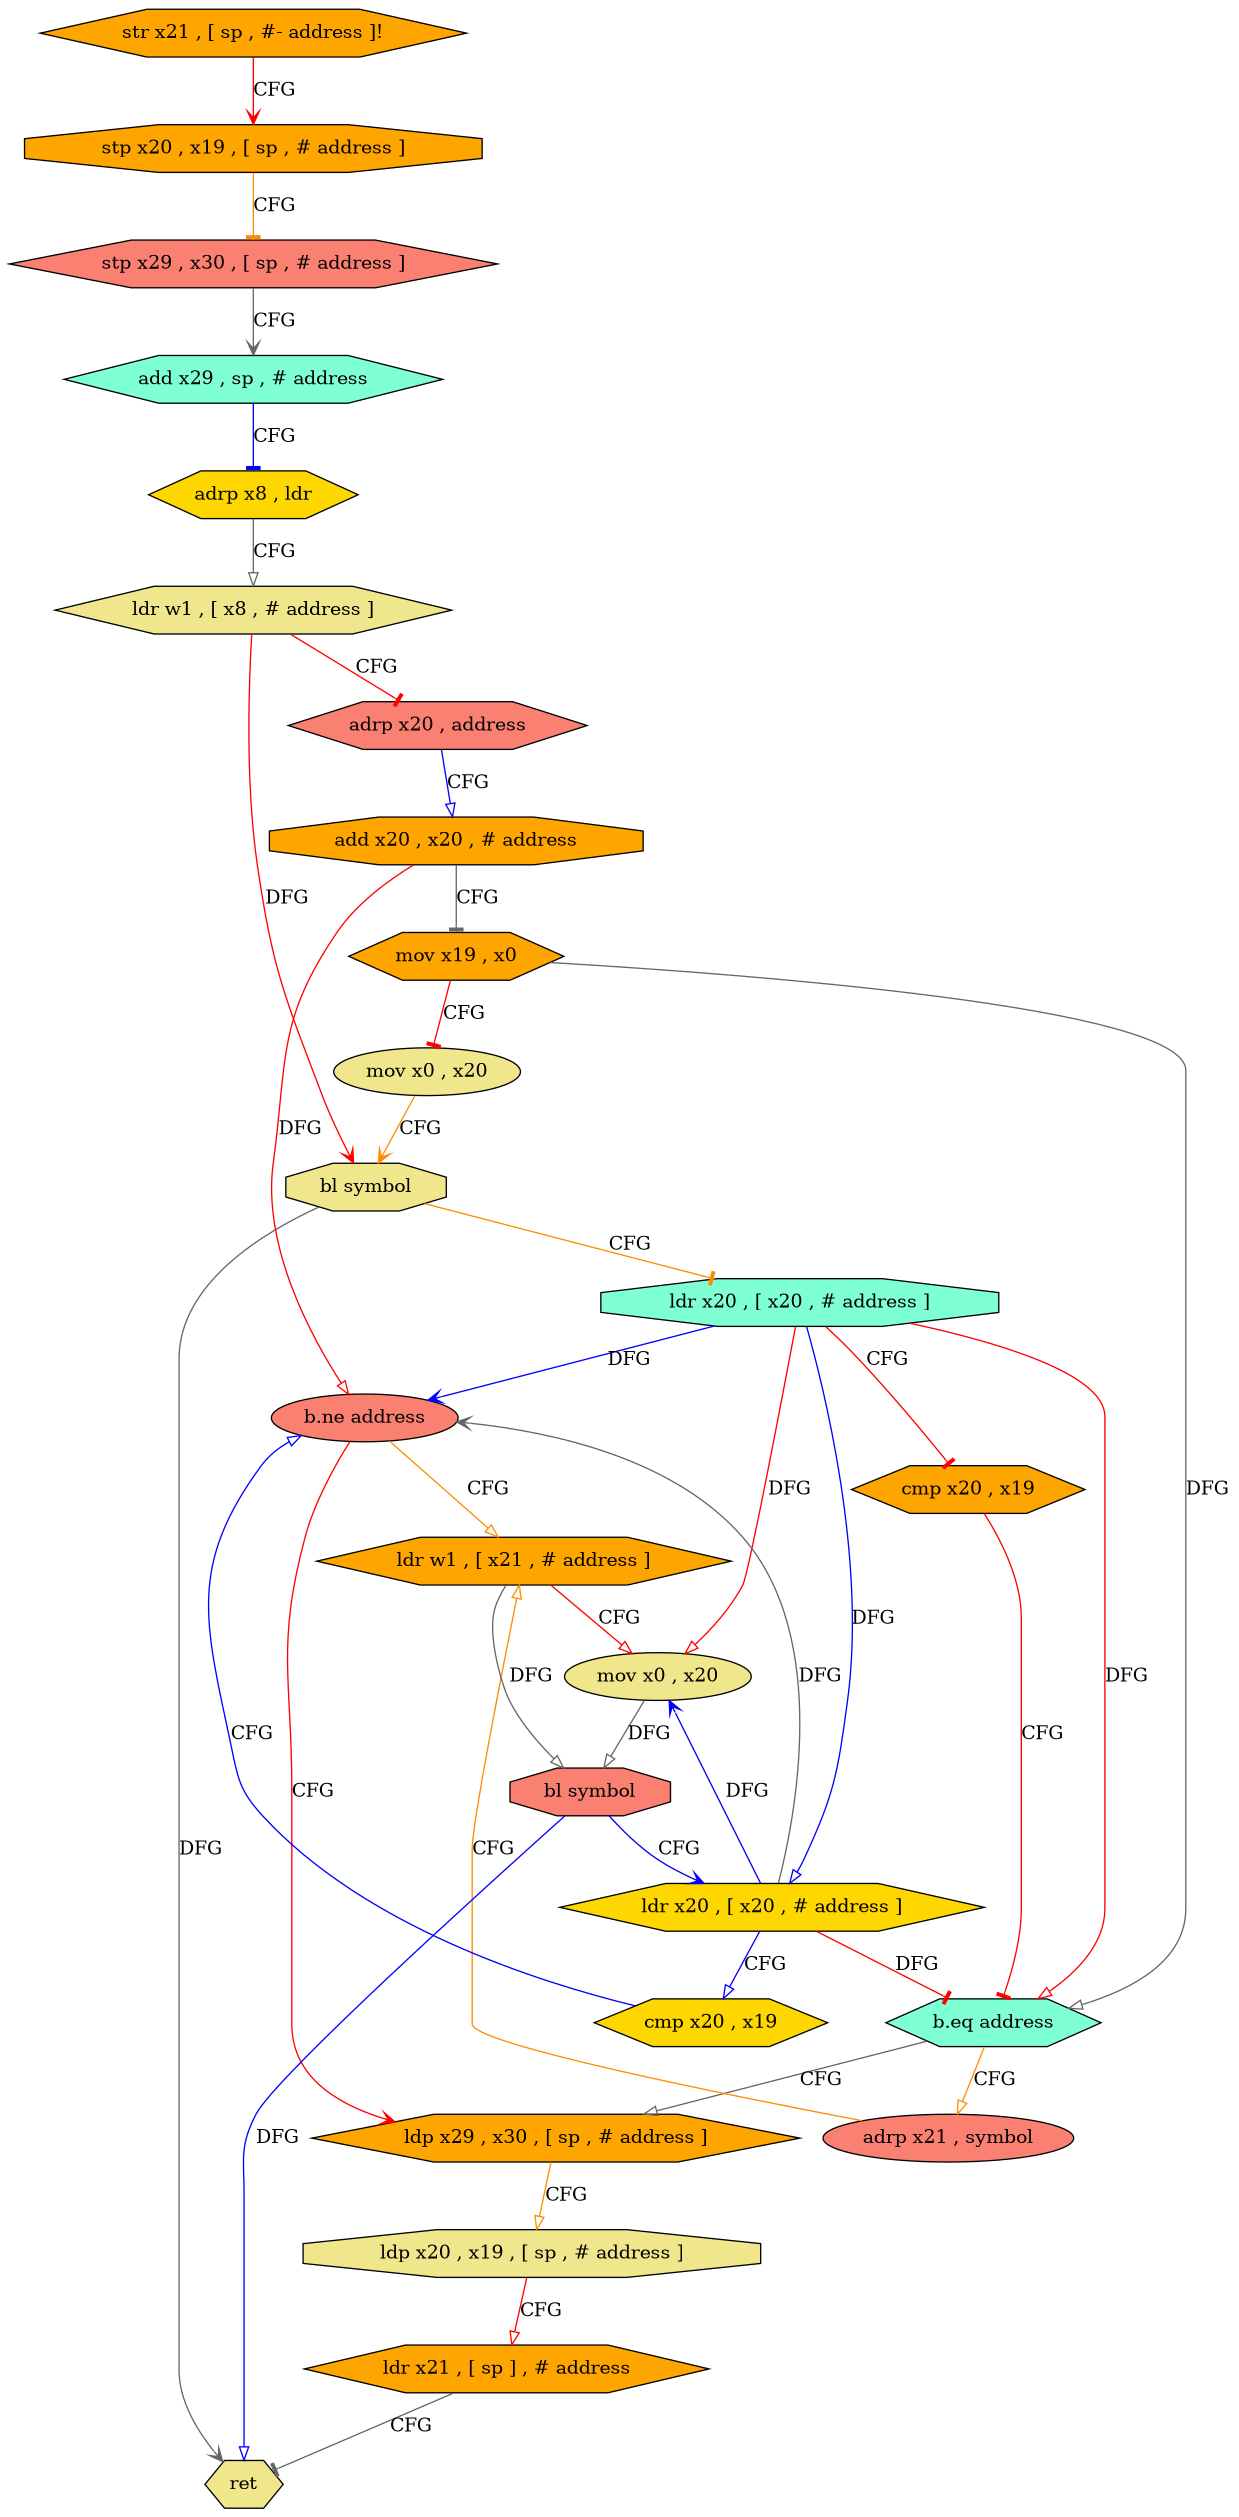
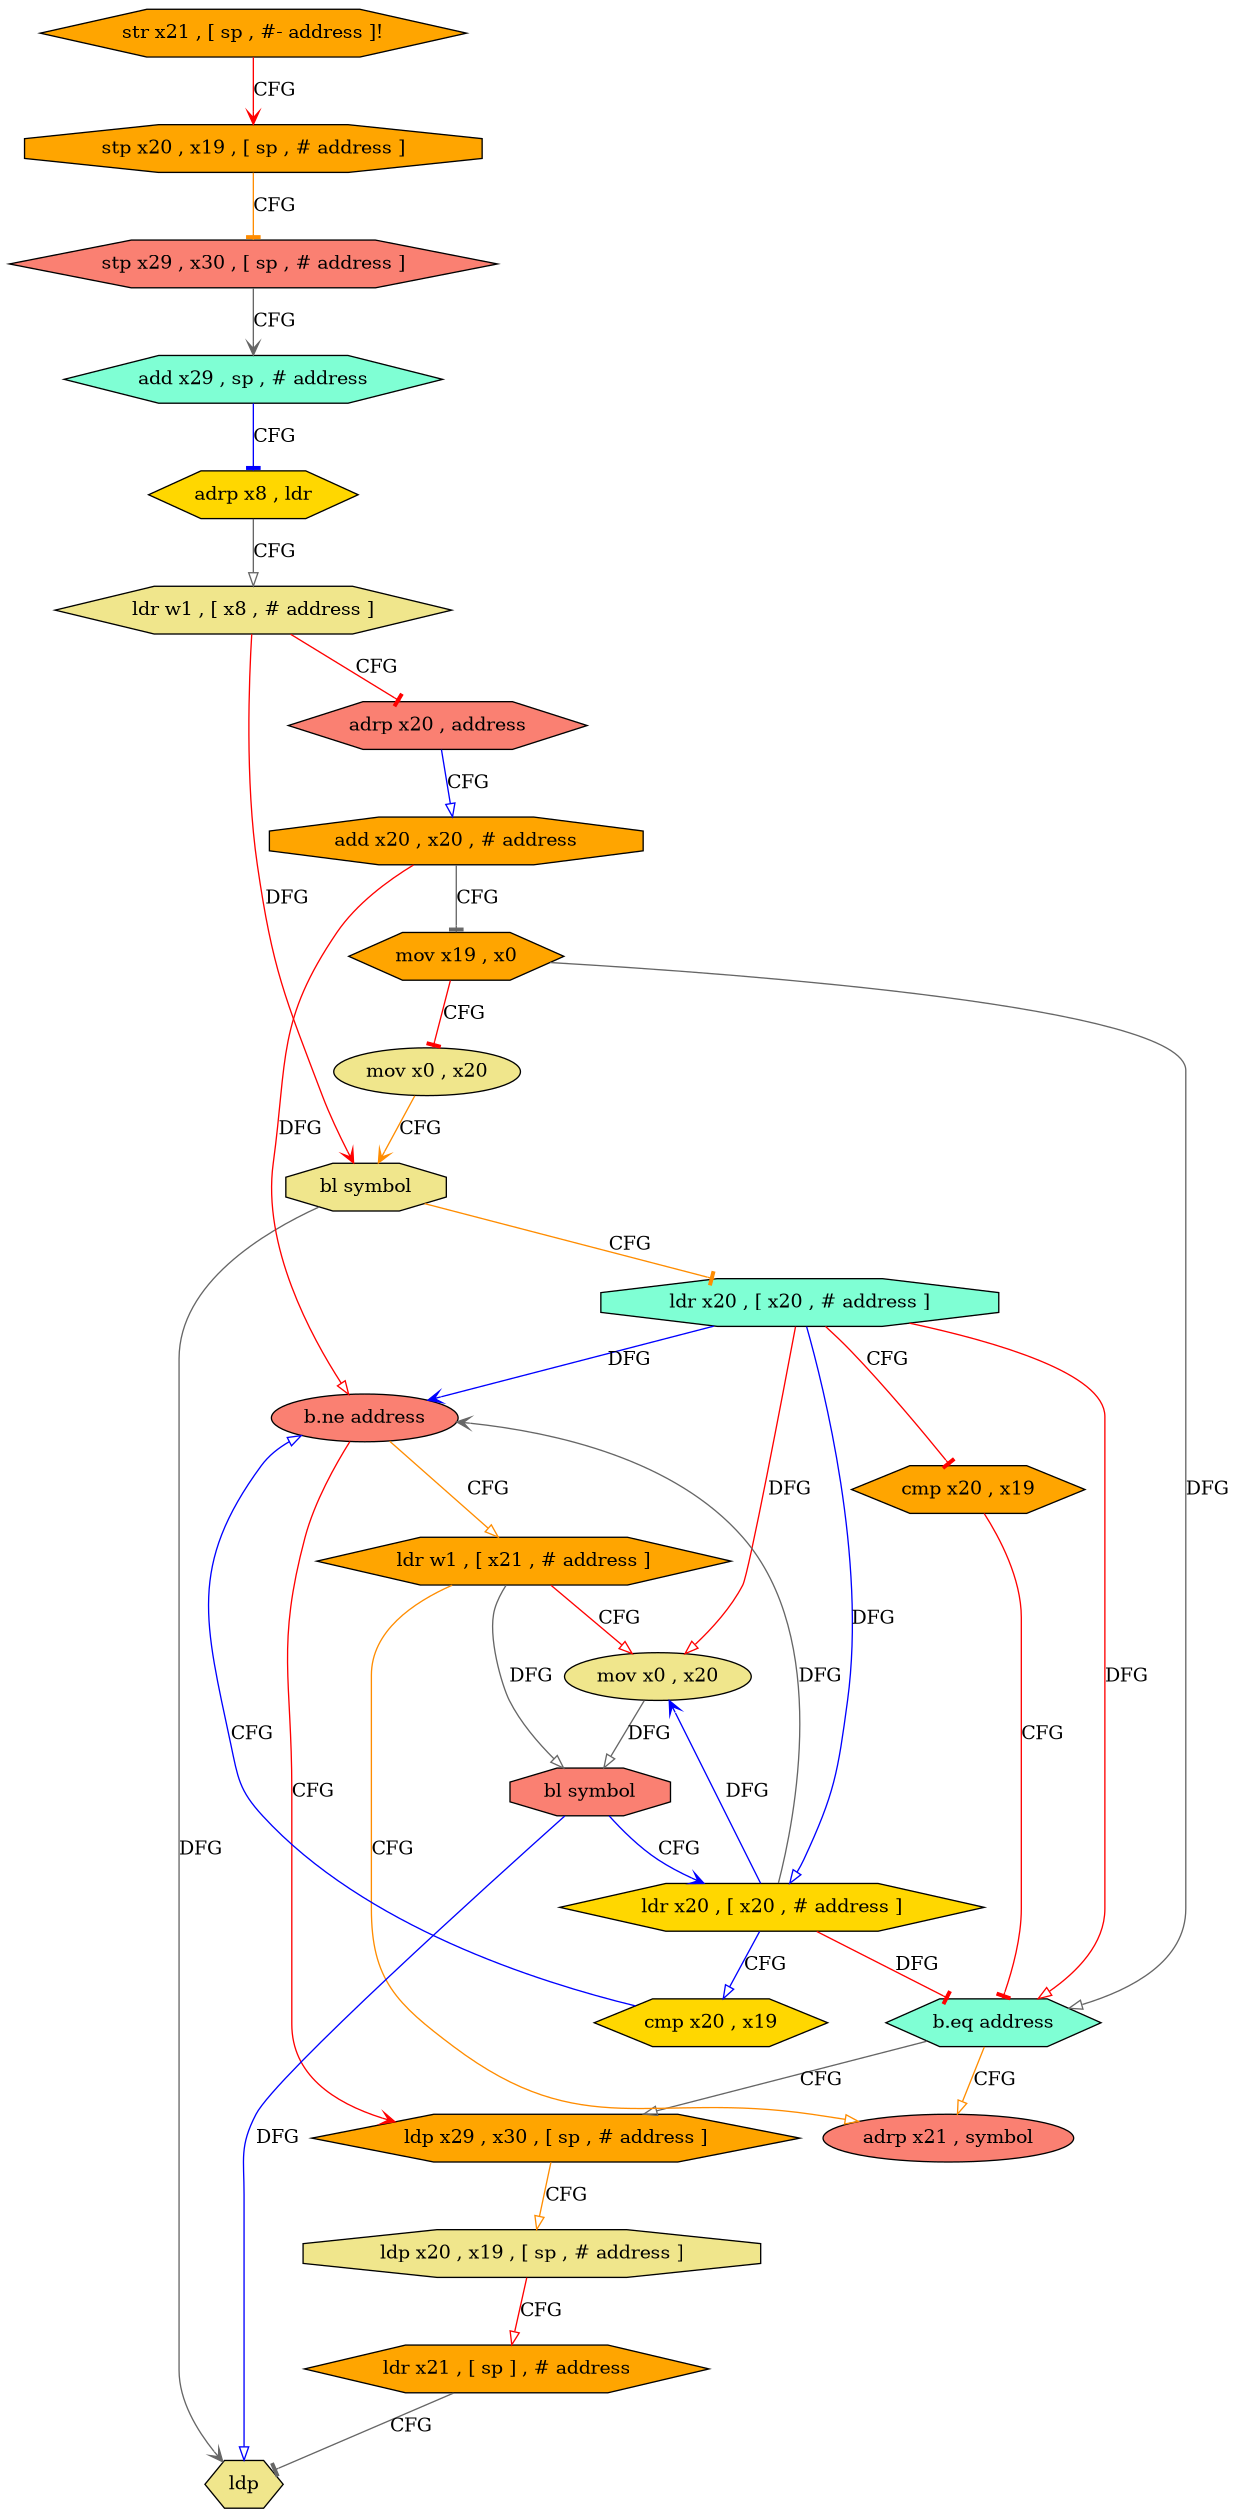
(472, 2011) -> (406, 2007)
(244, 2484) -> (244, 2484)
